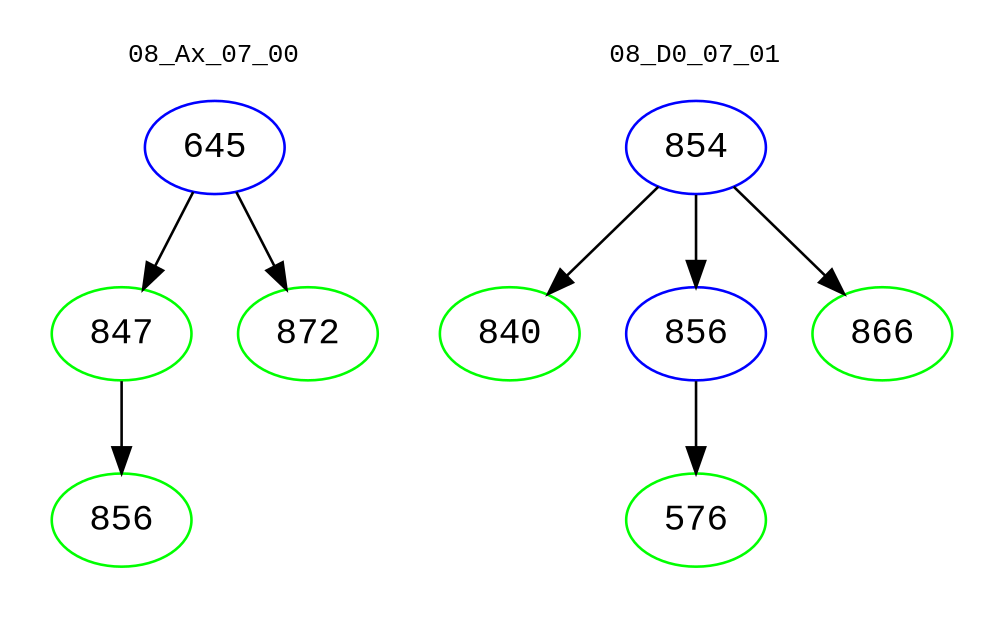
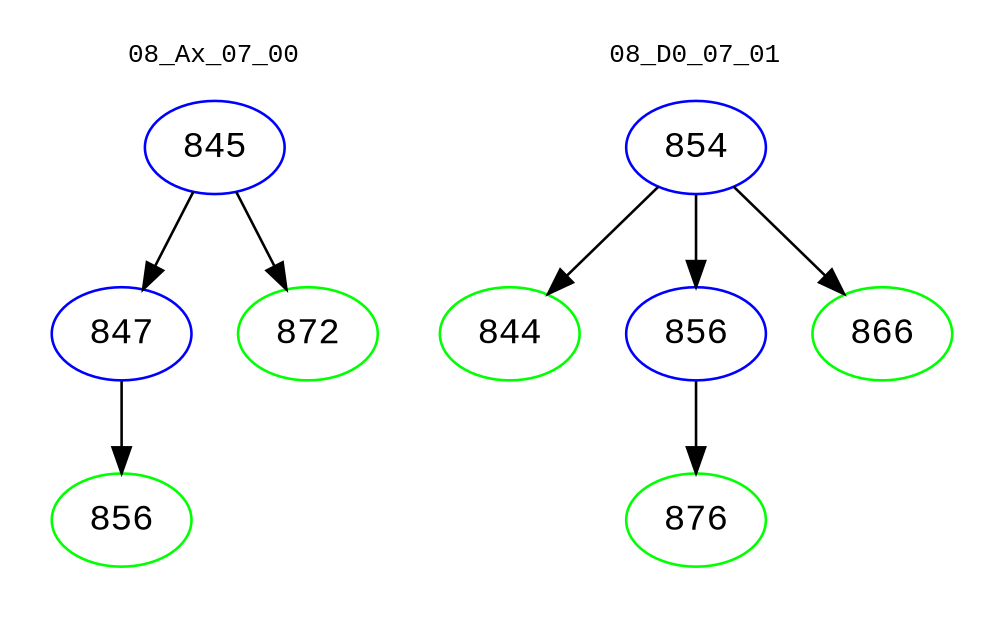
(215, 147) -> (215, 147)
(122, 334) -> (122, 334)
(510, 334) -> (510, 334)
(696, 520) -> (696, 520)
